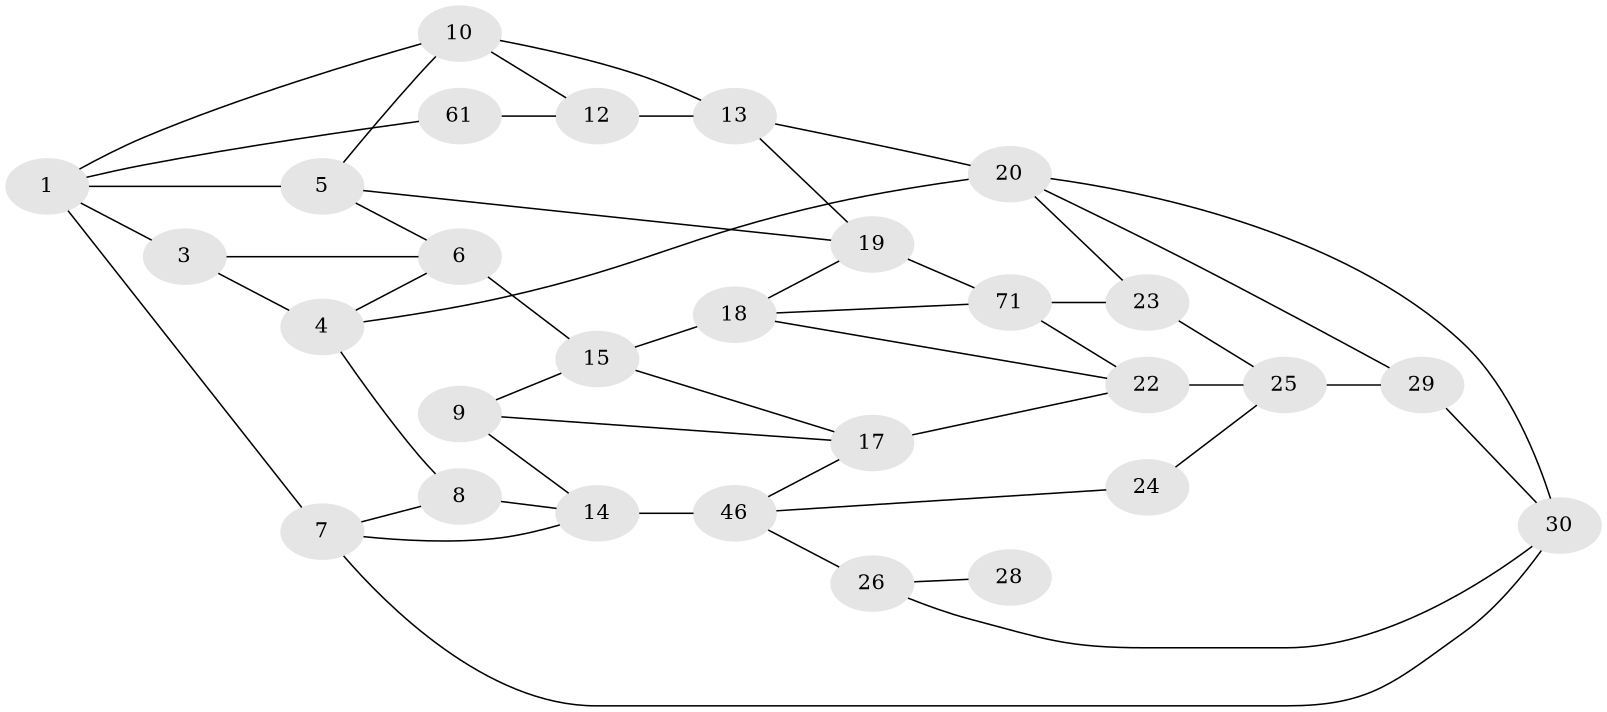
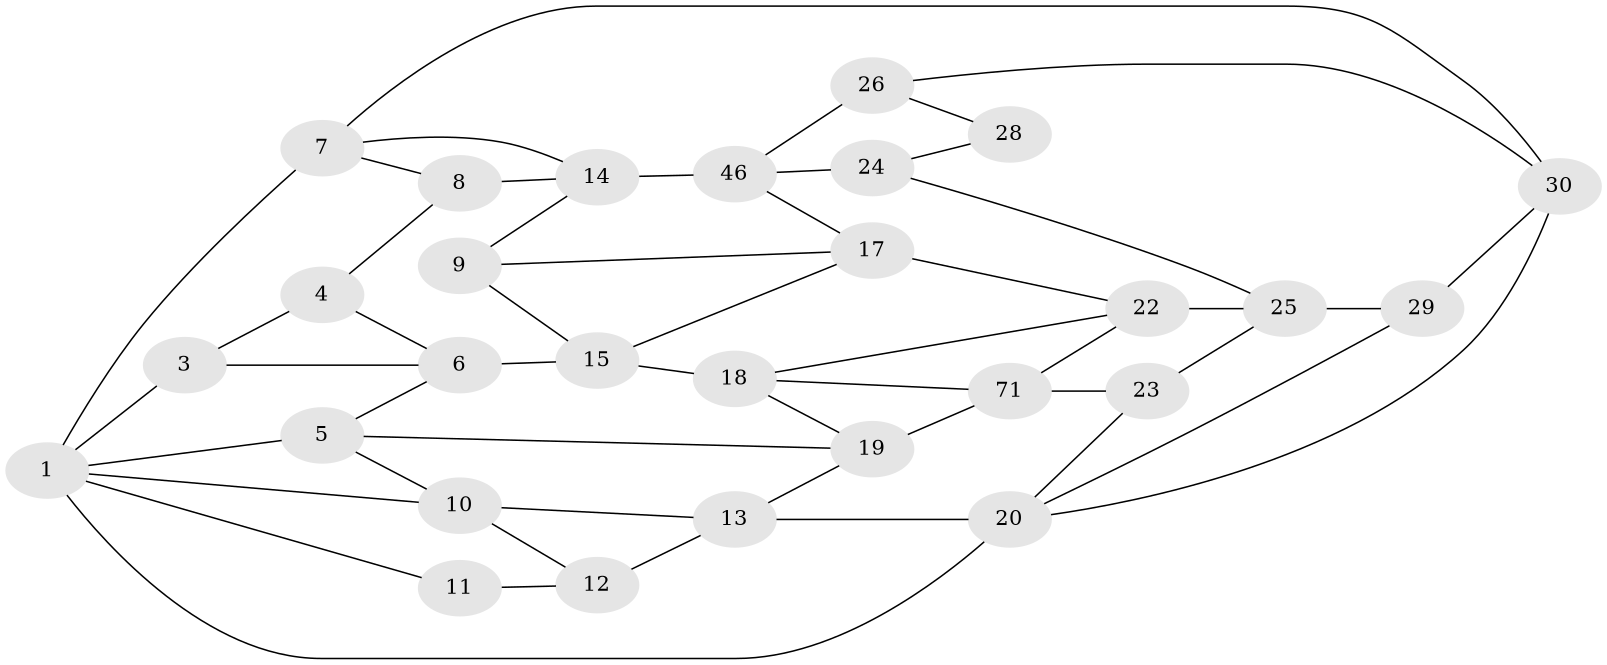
(460, 116) -> (460, 588)
none -> (941, 151)
(666, 251) -> (513, 658)
